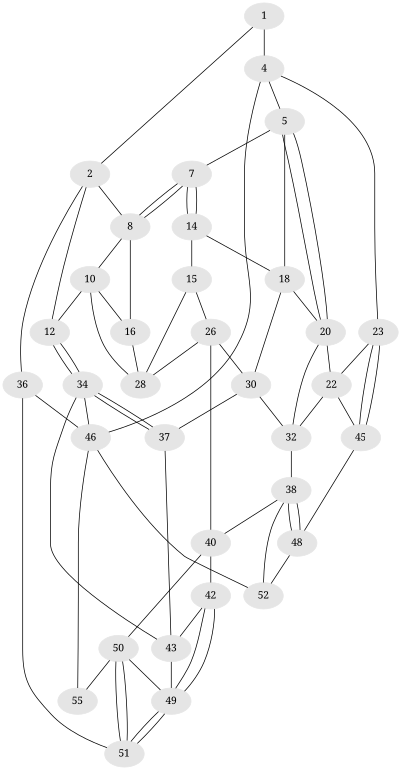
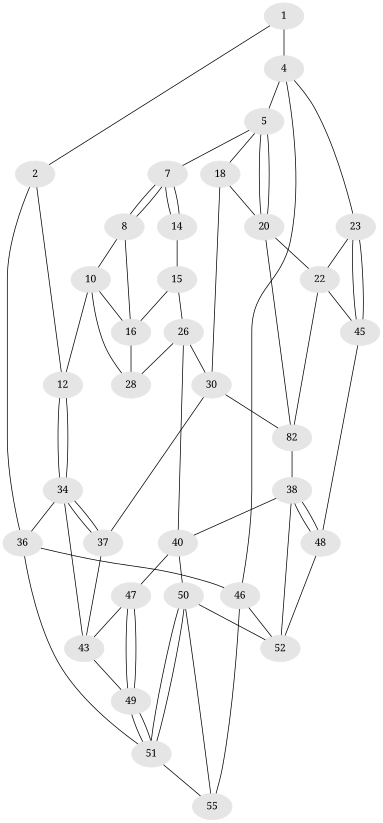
(110, 201) -> none
(238, 253) -> none
(166, 332) -> (154, 306)
(87, 411) -> (43, 517)
(291, 438) -> (292, 438)
(211, 596) -> (131, 596)
(145, 675) -> (232, 622)
none -> (182, 780)
